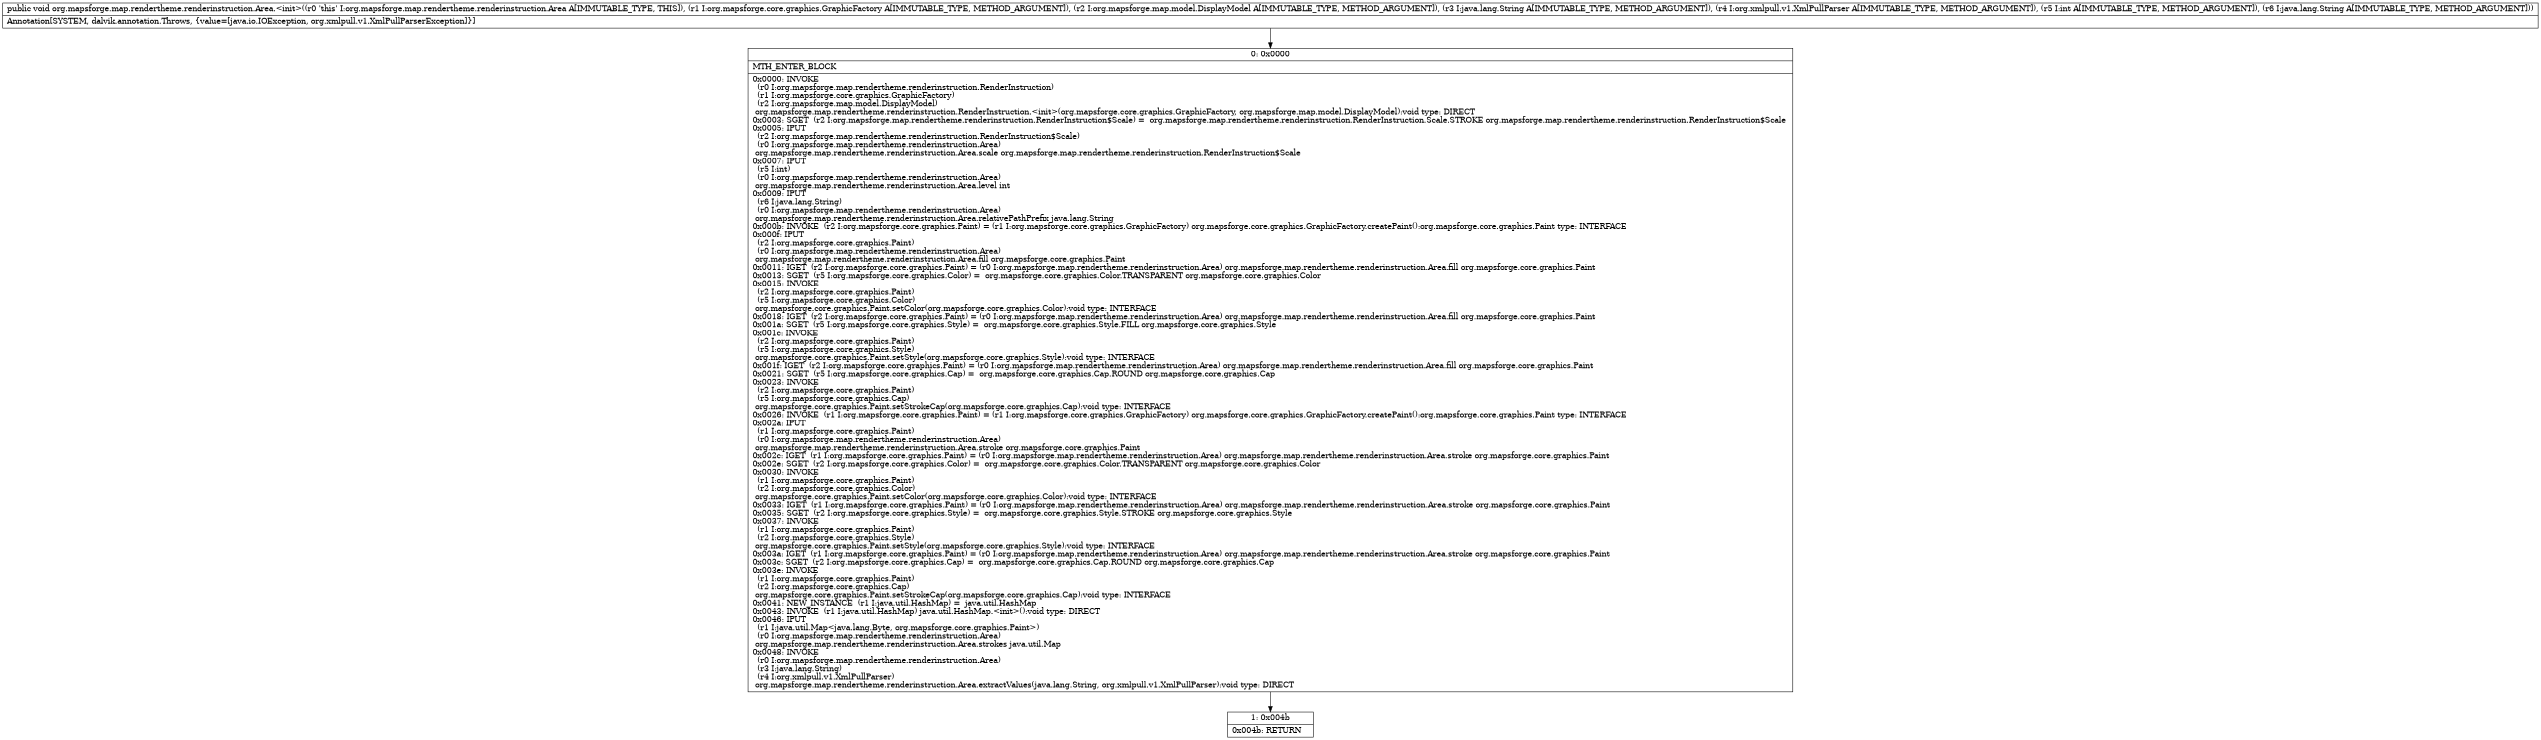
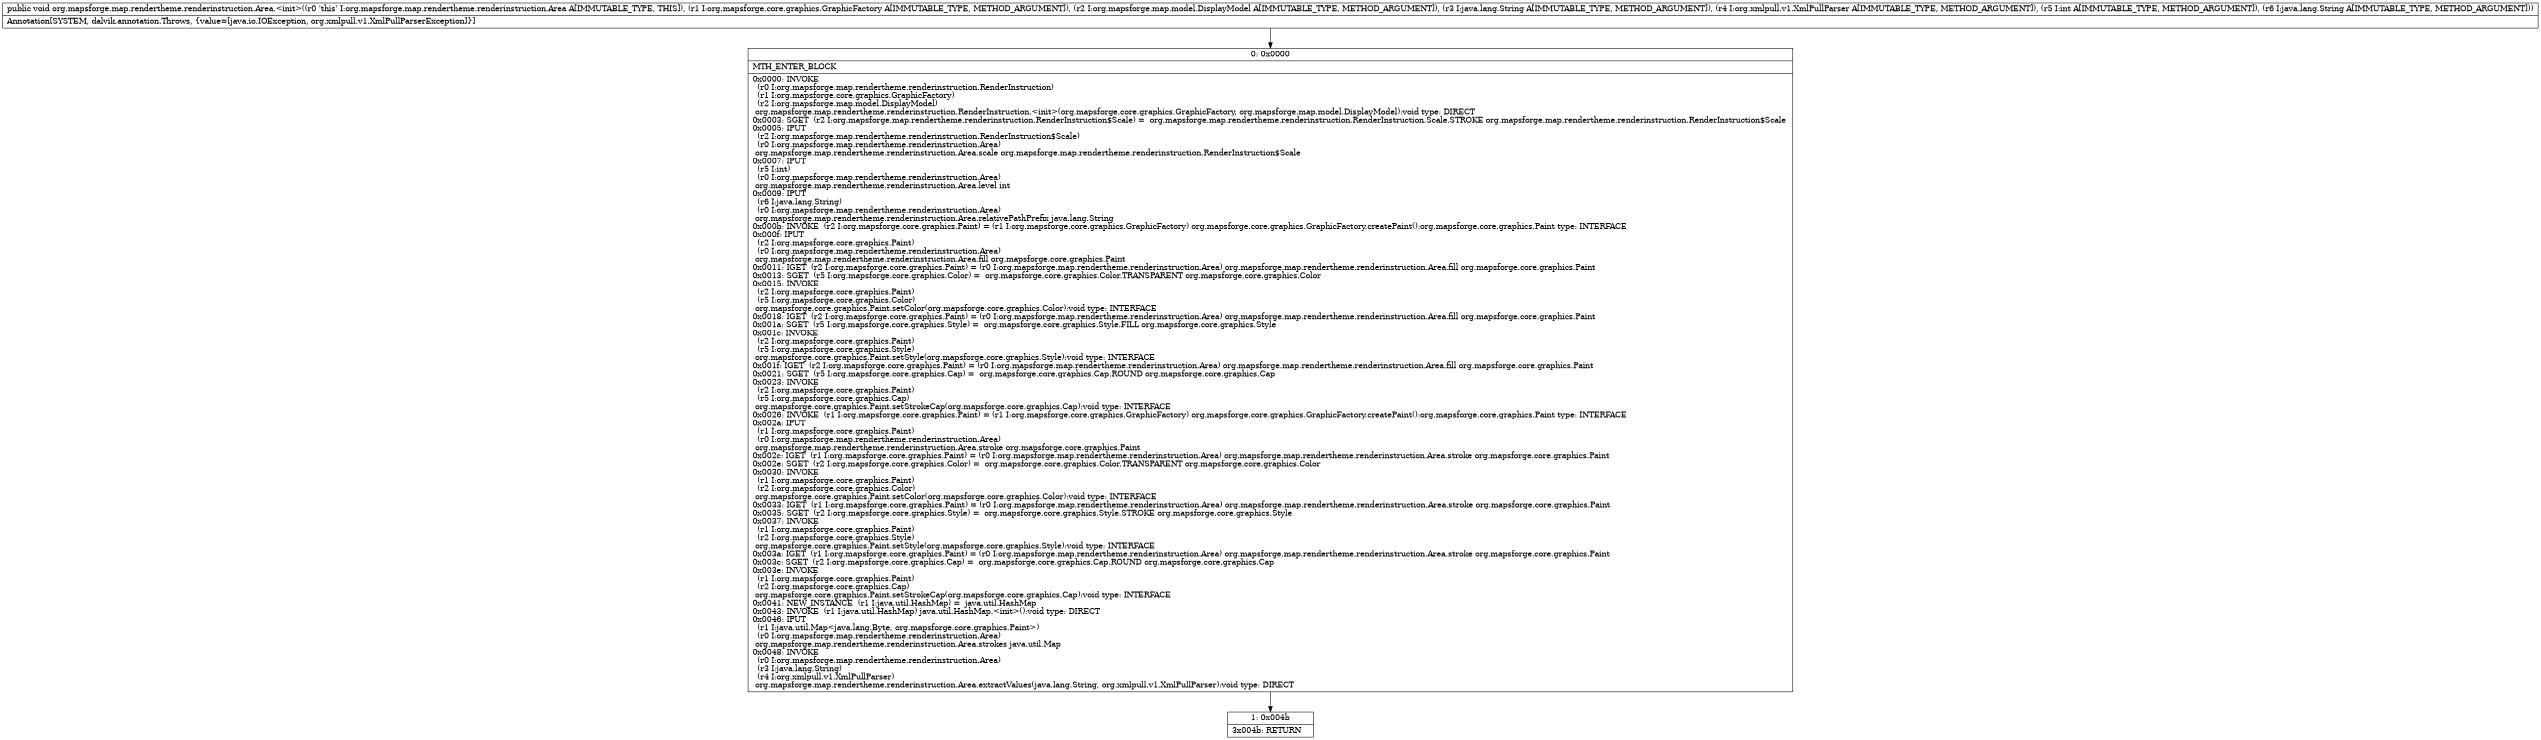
(1270, 731) -> (1270, 731)
